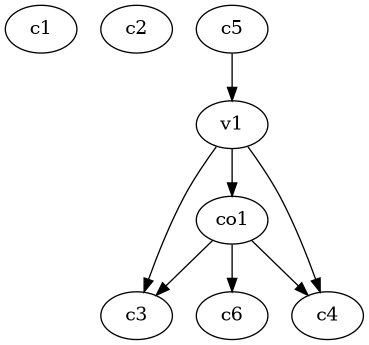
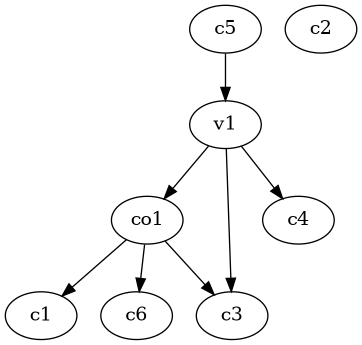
(275, 263) -> (99, 263)
